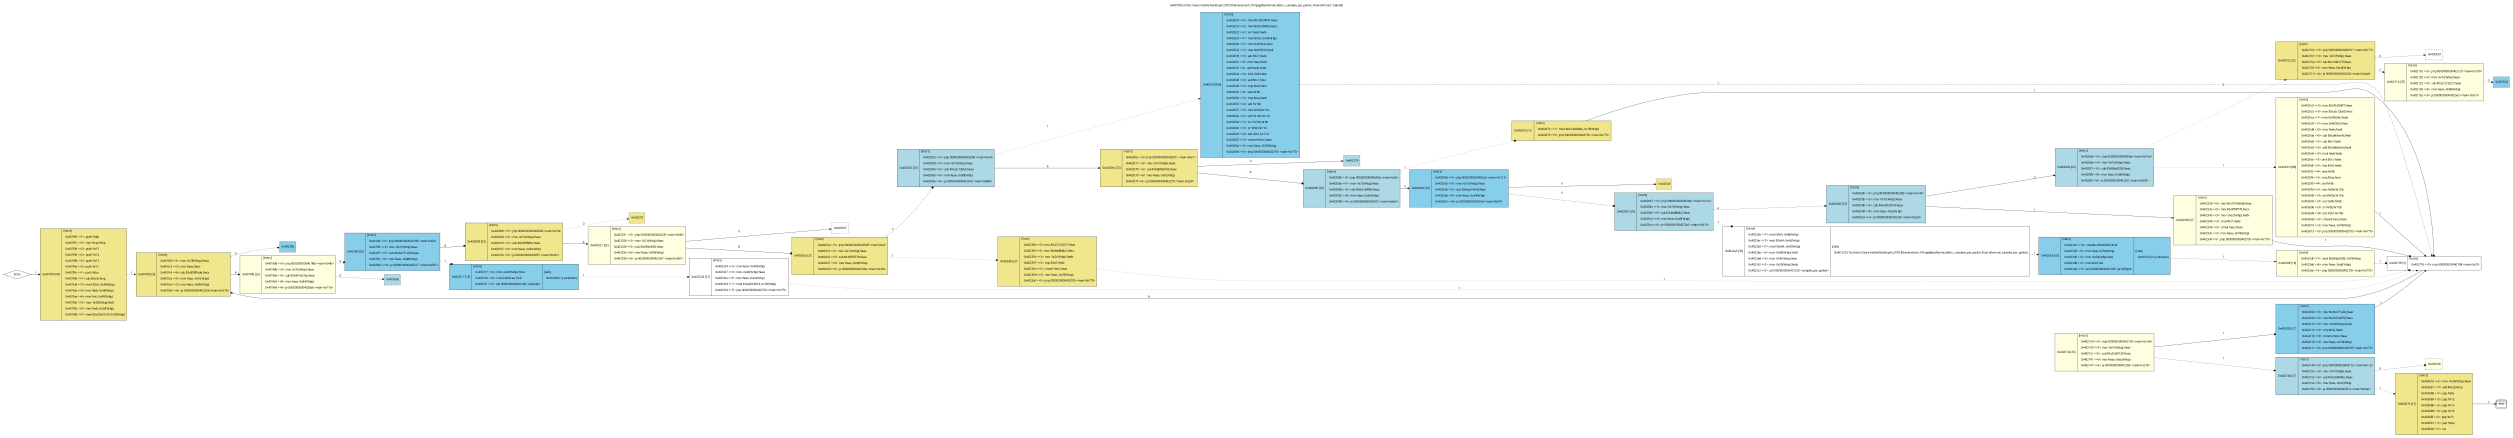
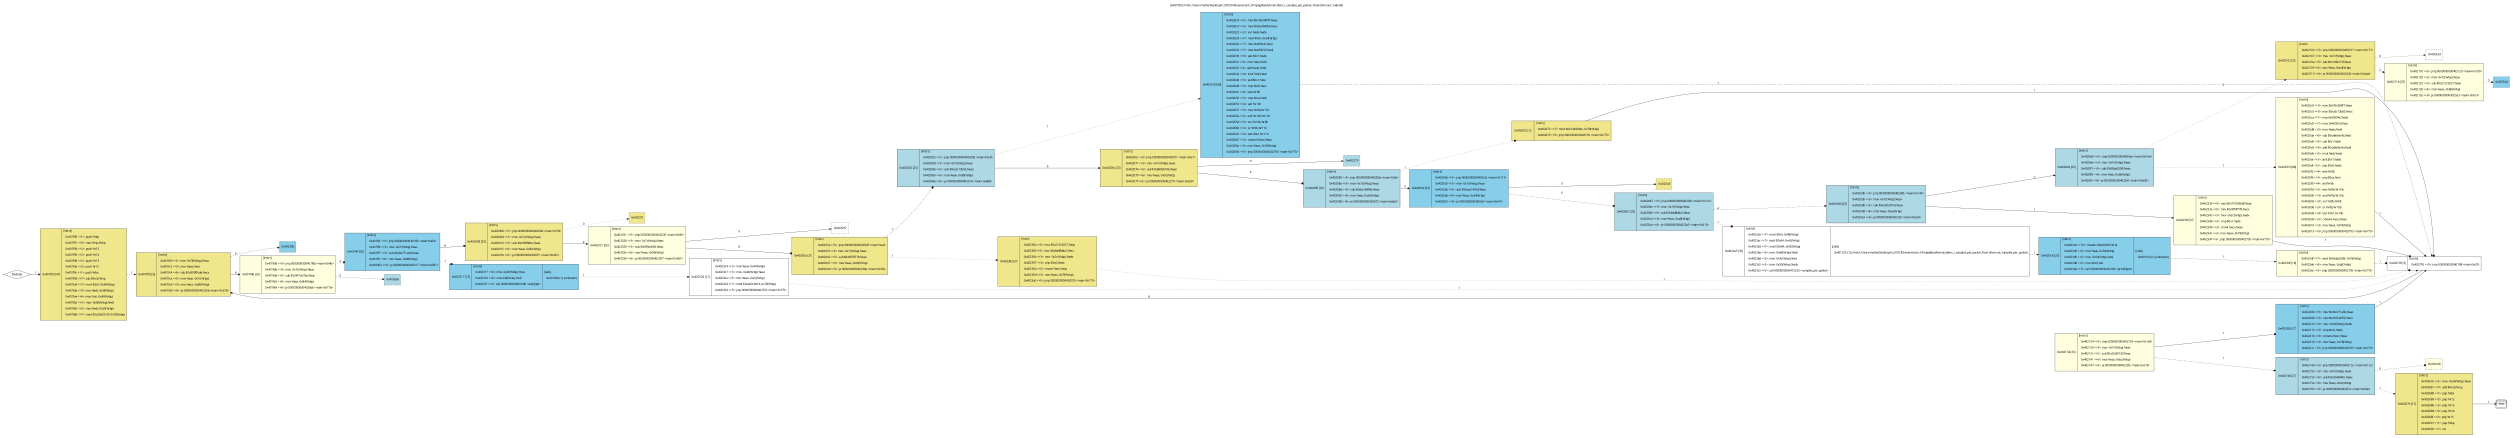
(17, 274) -> (17, 274)
